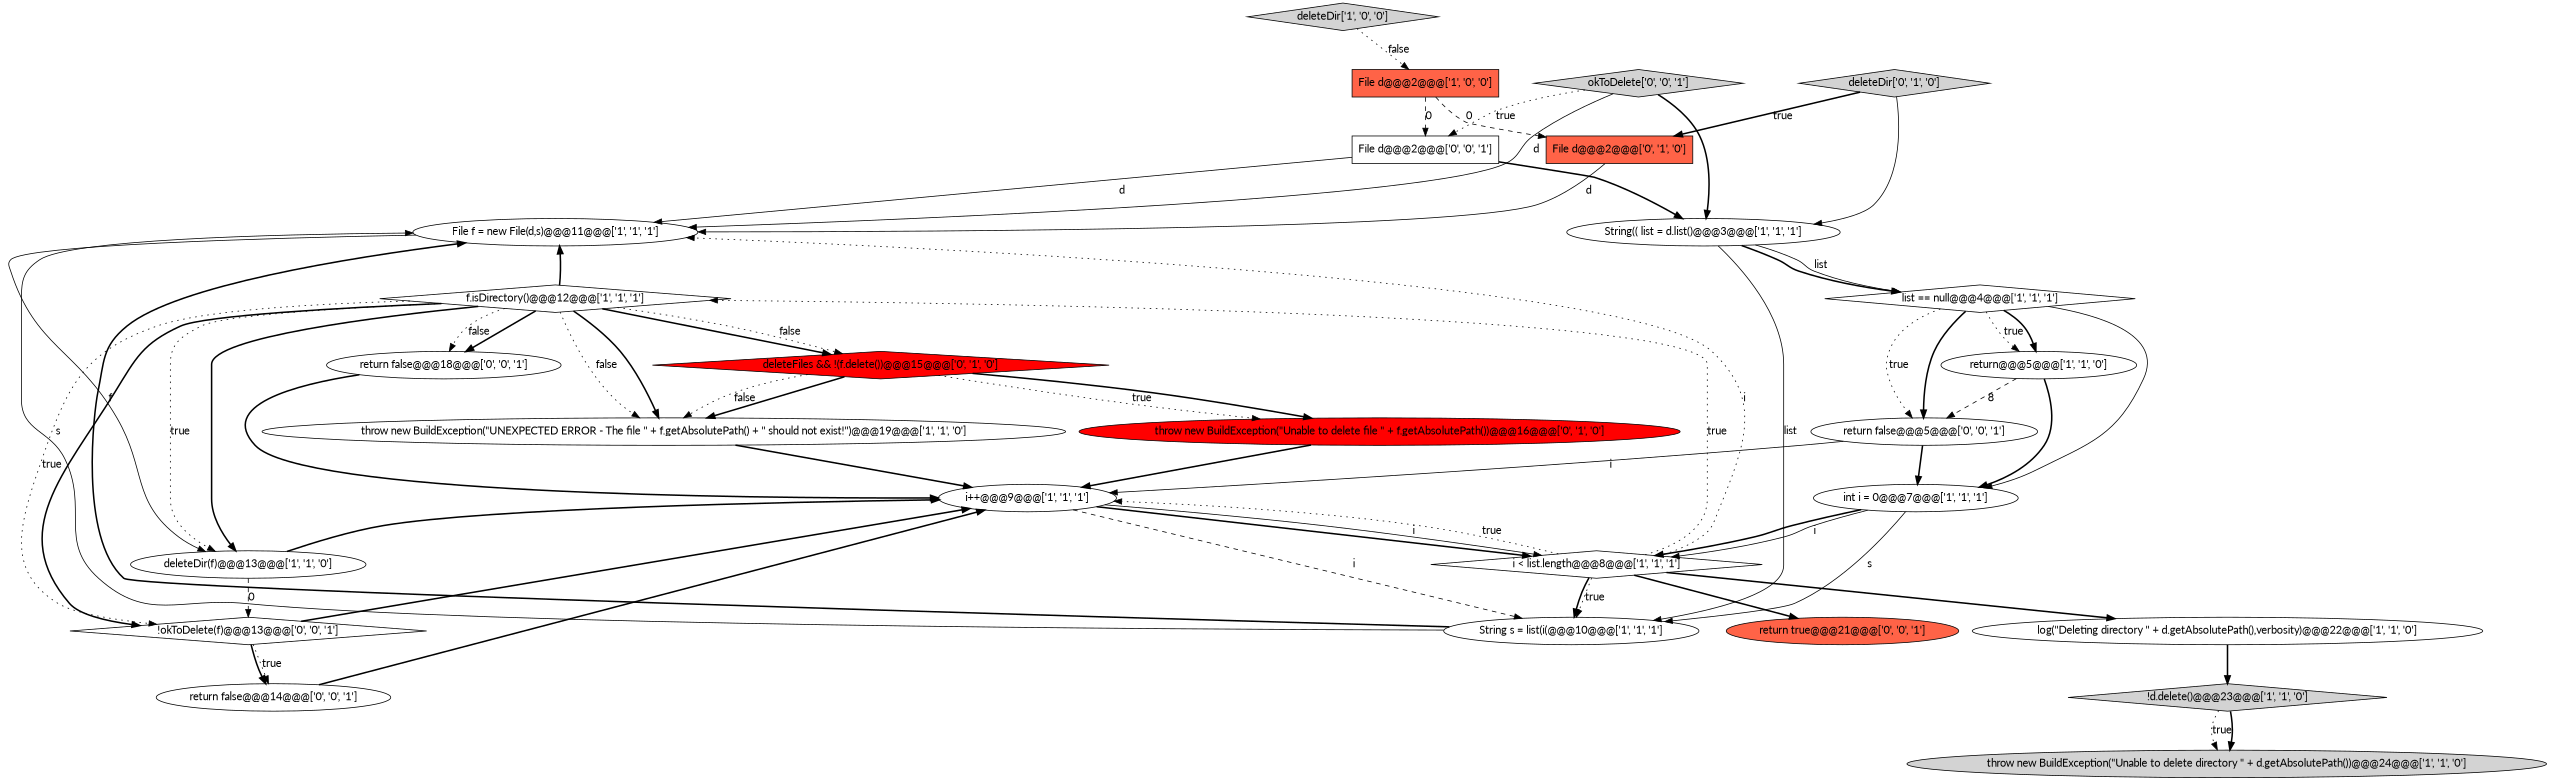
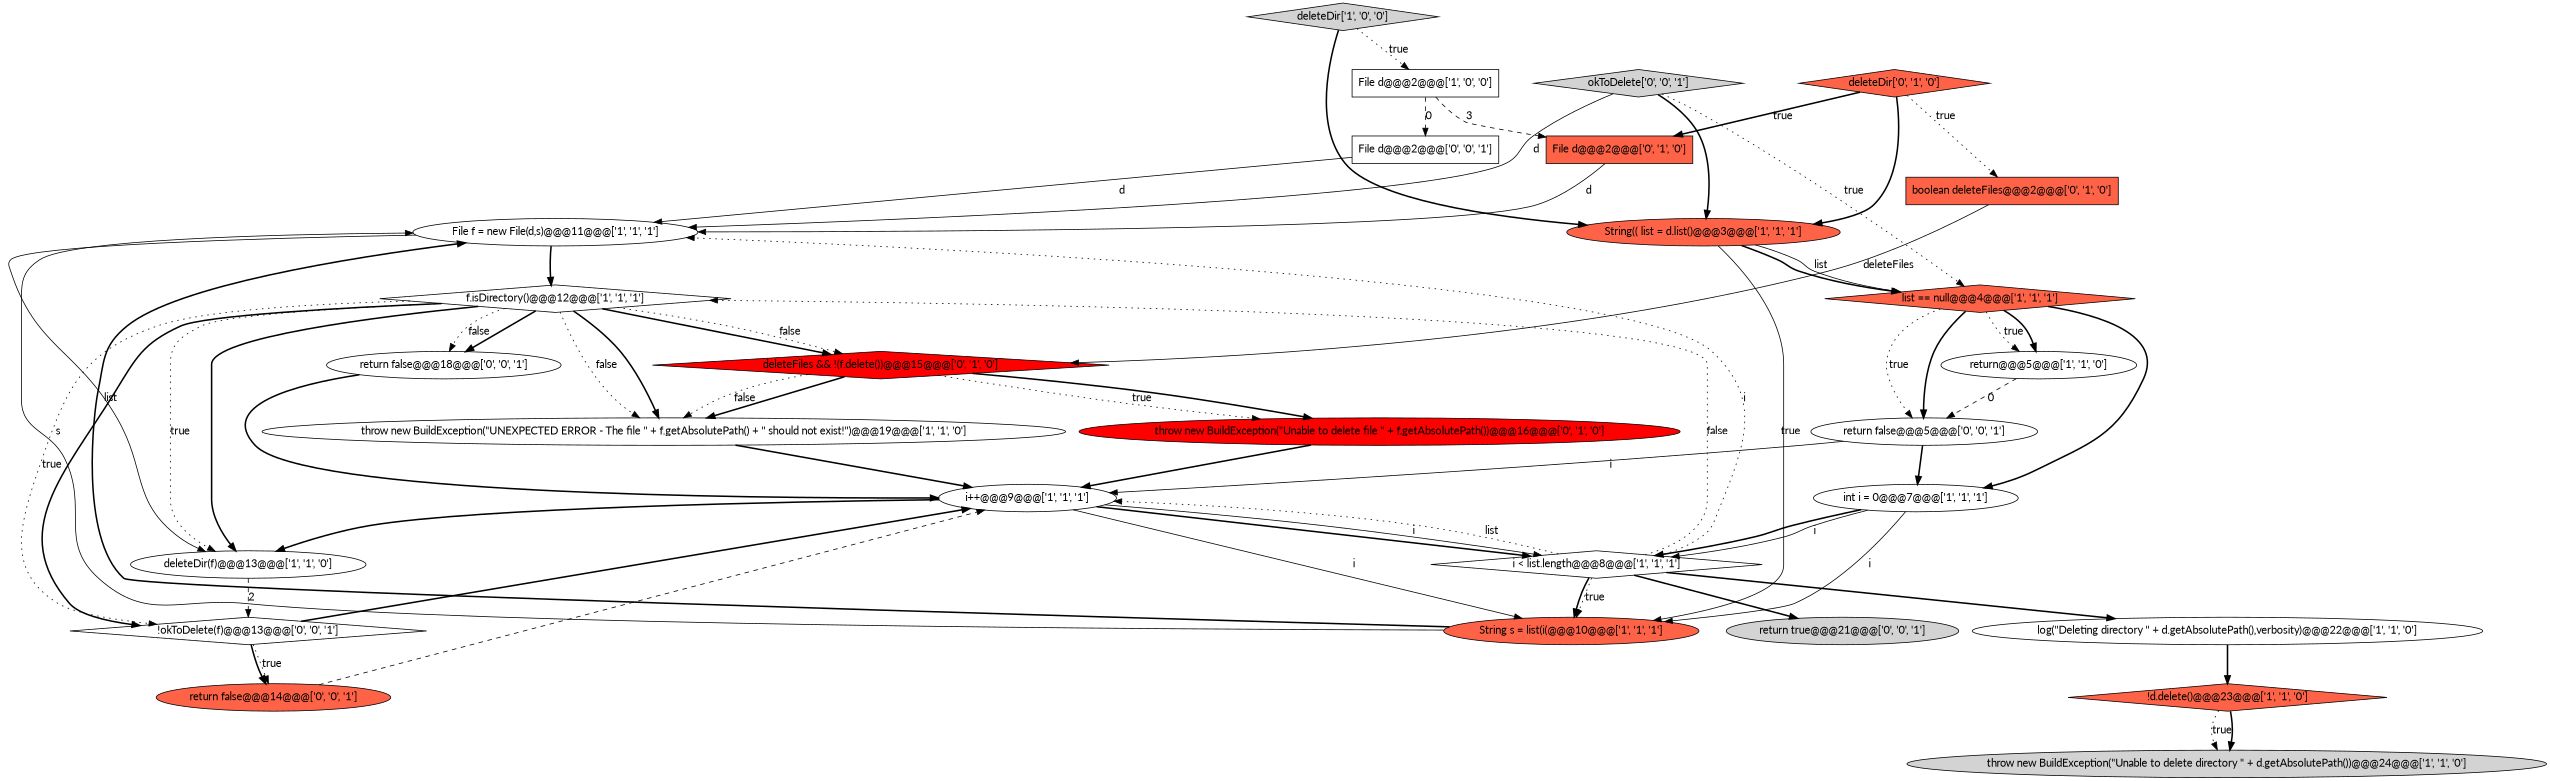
(1399, 50) -> (1399, 50)
(1425, 83) -> (1425, 83)
(1894, 83) -> (1894, 83)
(1518, 104) -> (1813, 182)
(1469, 116) -> (1469, 116)
(1595, 178) -> (1400, 193)
(1890, 180) -> (1890, 180)
none -> (2012, 191)
(1703, 232) -> (1703, 232)
(560, 270) -> (550, 262)
(1980, 299) -> (1980, 299)
(111, 398) -> (111, 398)
(1991, 398) -> (1991, 398)
(2131, 402) -> (2131, 402)
(1717, 432) -> (1717, 432)
(1791, 432) -> (1791, 432)
(2044, 446) -> none
(607, 509) -> (610, 508)
(1492, 531) -> (1492, 531)
(1294, 563) -> (1294, 563)
(1870, 565) -> (1870, 565)
(664, 594) -> (664, 594)
(252, 598) -> (252, 598)
(1571, 631) -> (1571, 631)
(1842, 631) -> (1842, 631)
(273, 697) -> (273, 697)
(2228, 697) -> (2228, 697)
